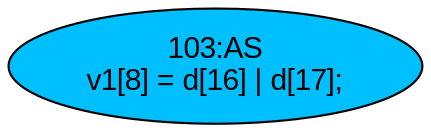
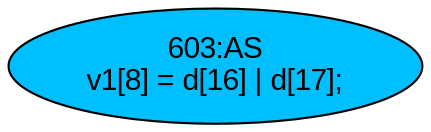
(215, 66) -> (215, 66)
